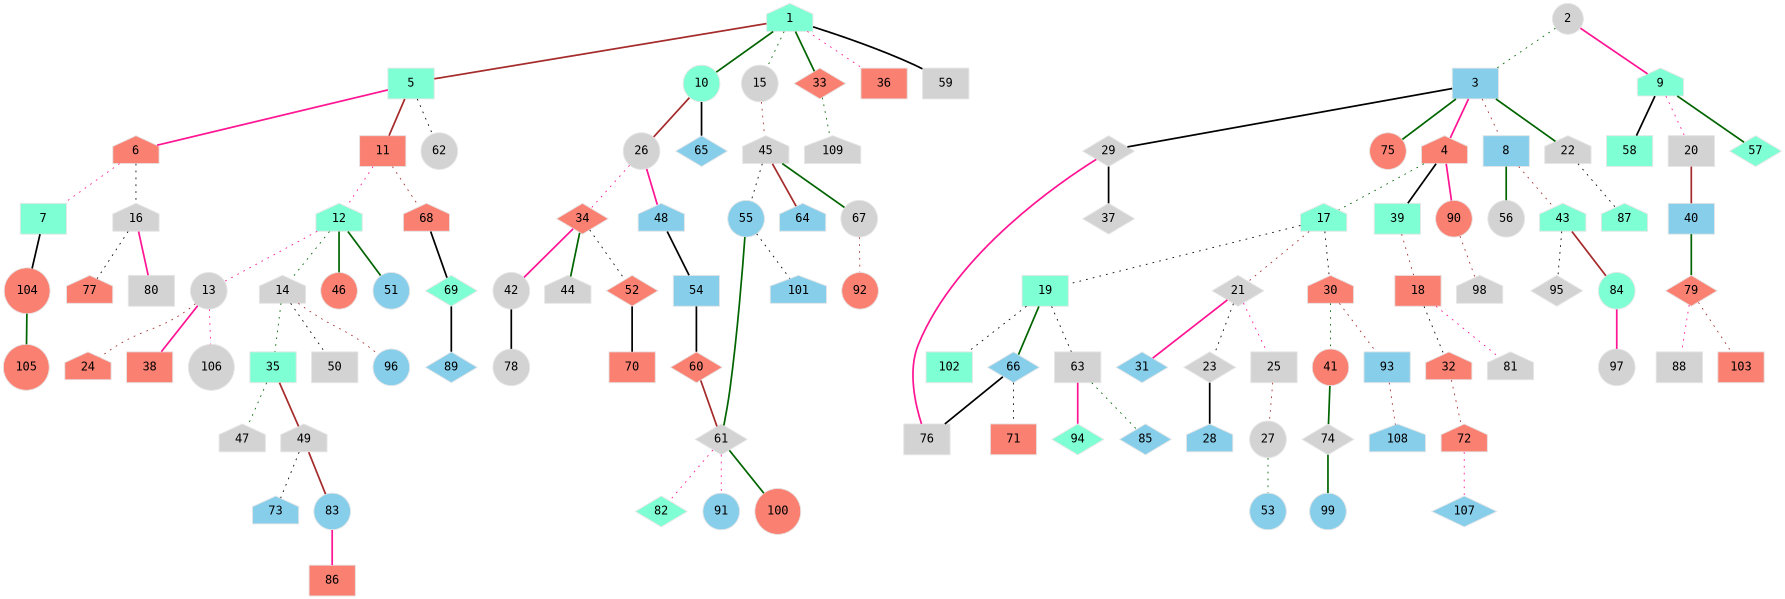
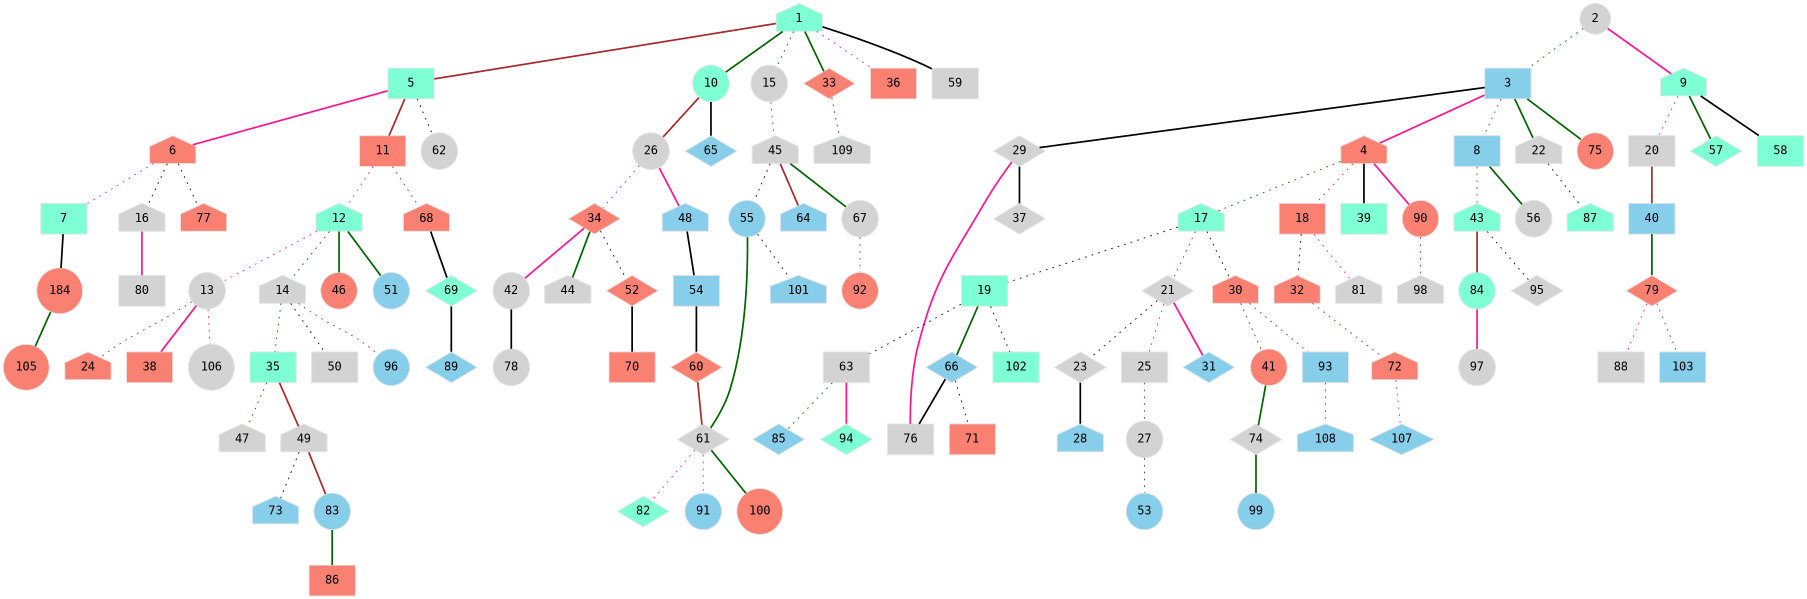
(113, 255) -> (188, 185)
(1408, 255) -> (1334, 183)
(27, 291) -> (60, 291)
(1741, 367) -> (1683, 367)
(332, 548) -> (332, 548)
